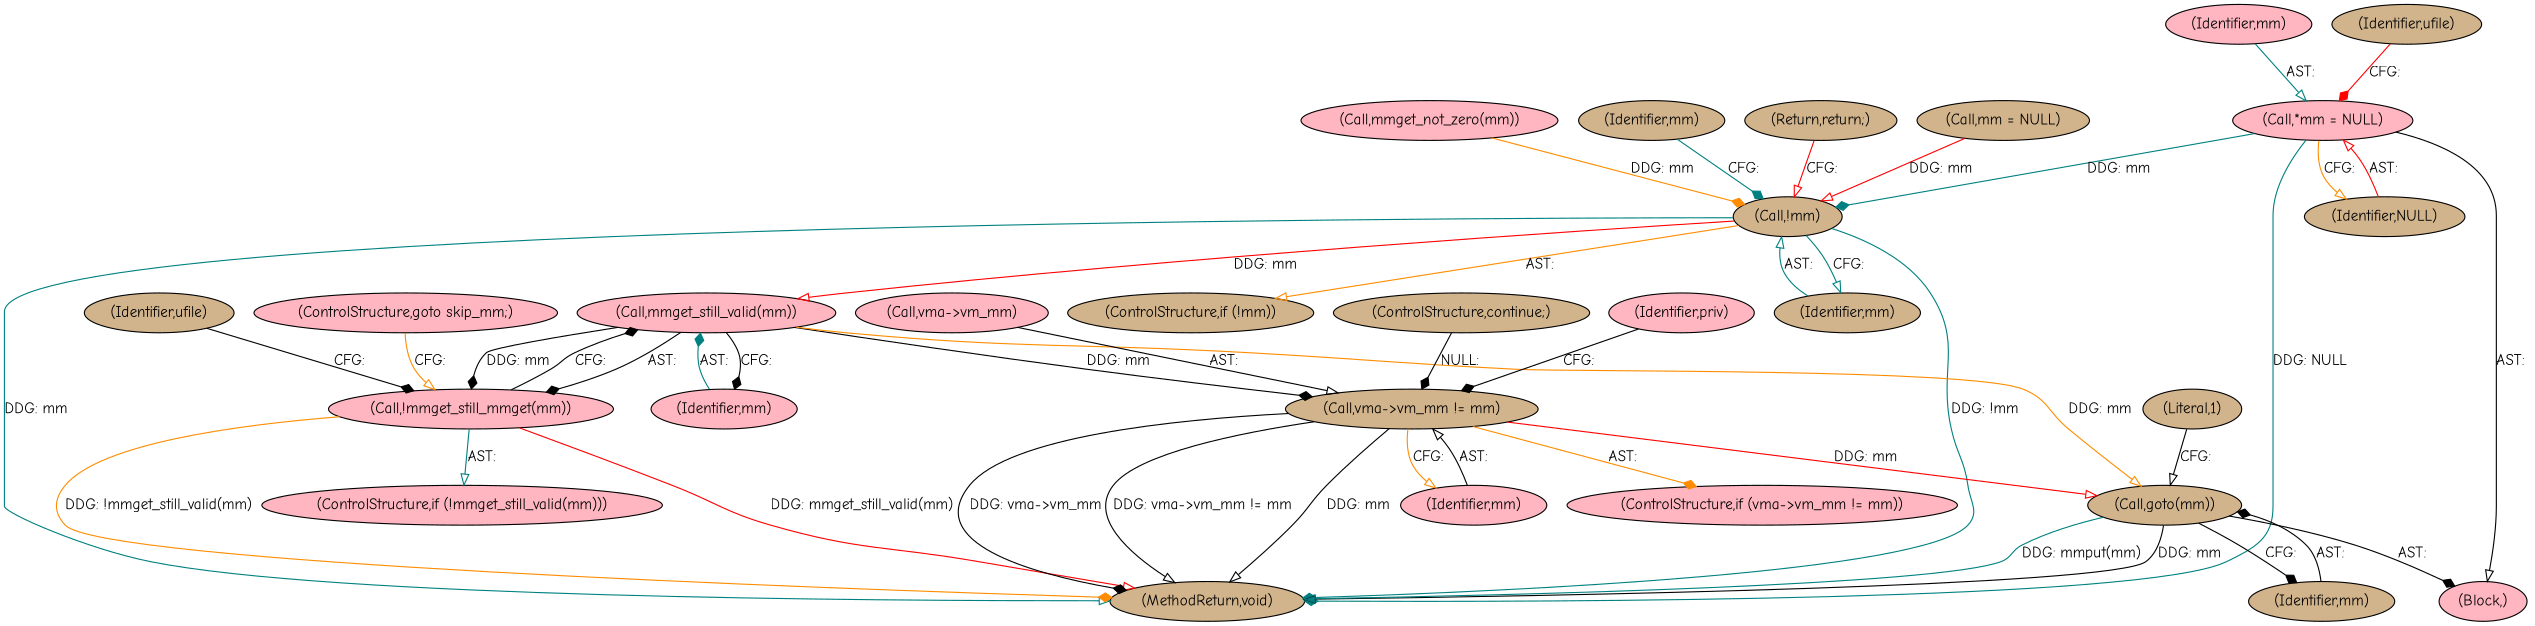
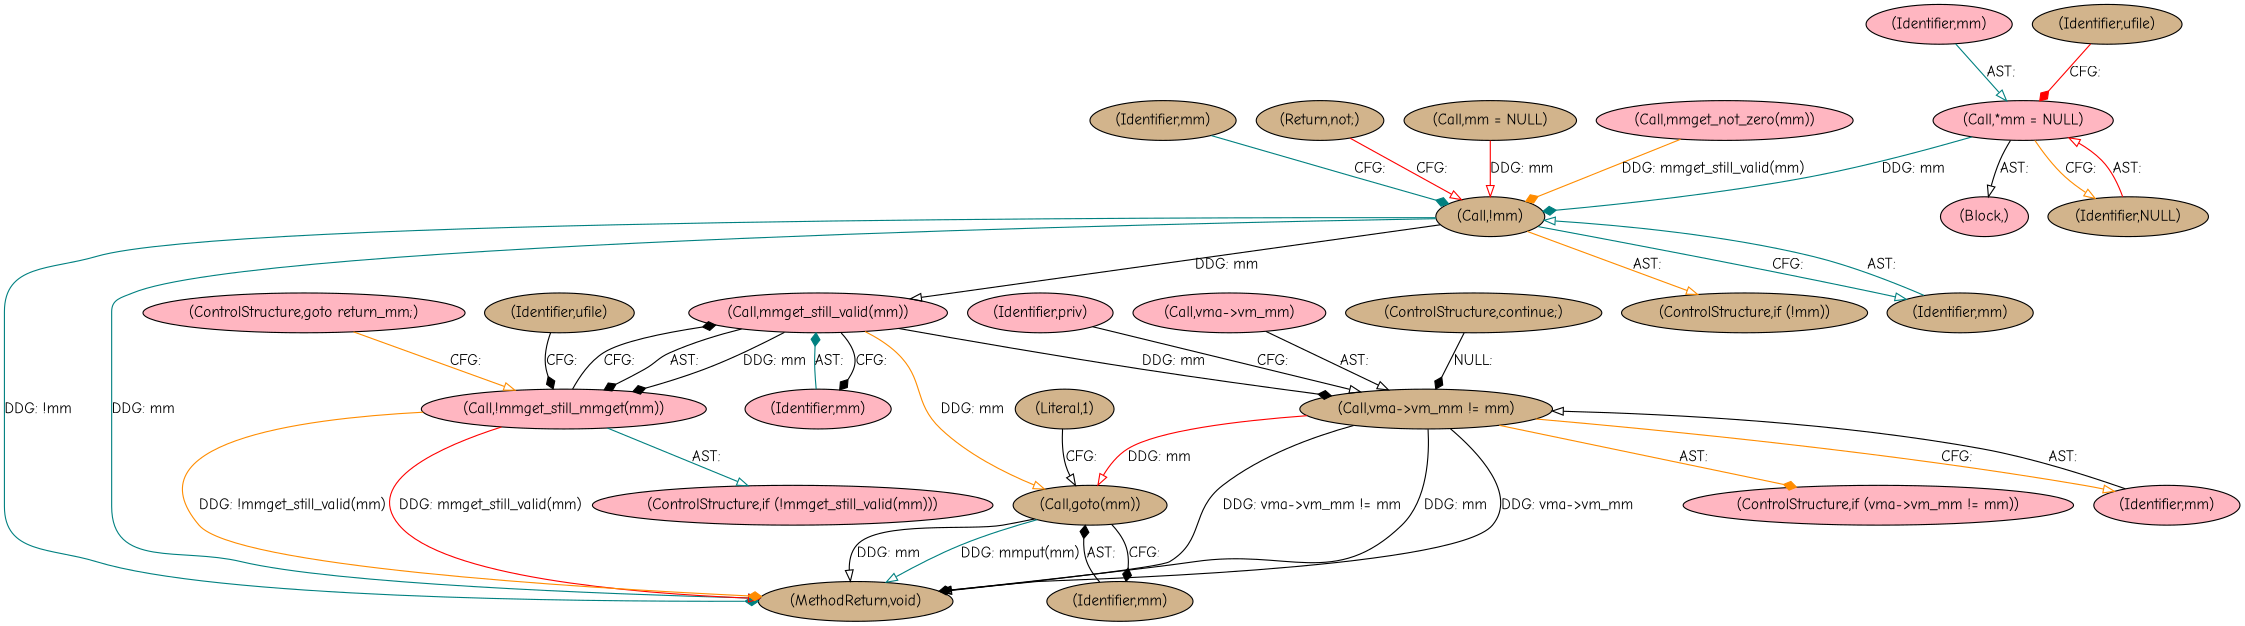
(1821, 121) -> (1320, 121)
(1663, 169) -> (1714, 169)
(1271, 254) -> (1181, 261)
(406, 313) -> (304, 313)
(1556, 358) -> (1221, 358)
(2338, 540) -> none
(1999, 590) -> none
